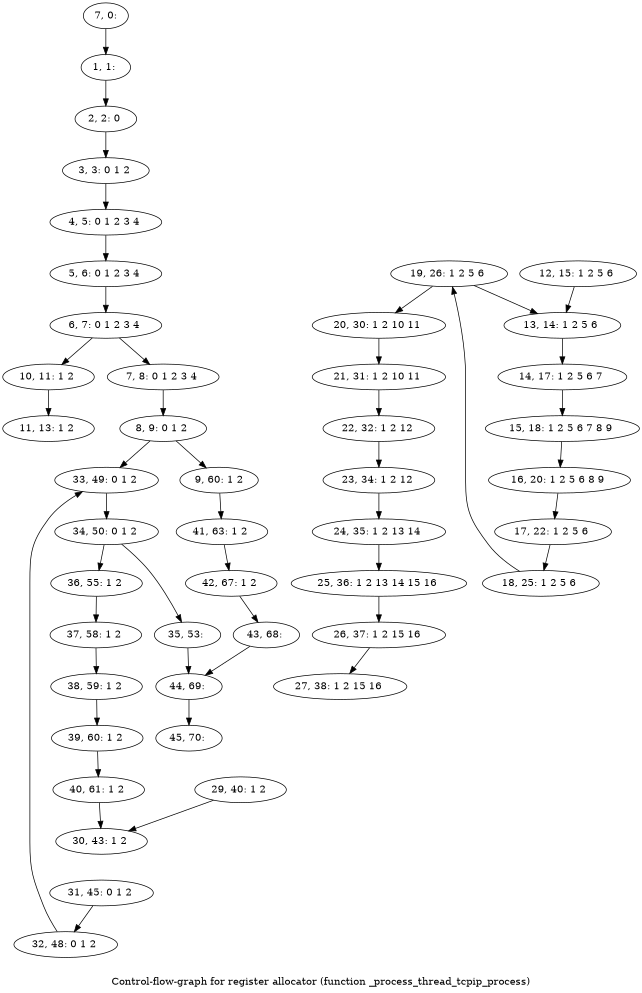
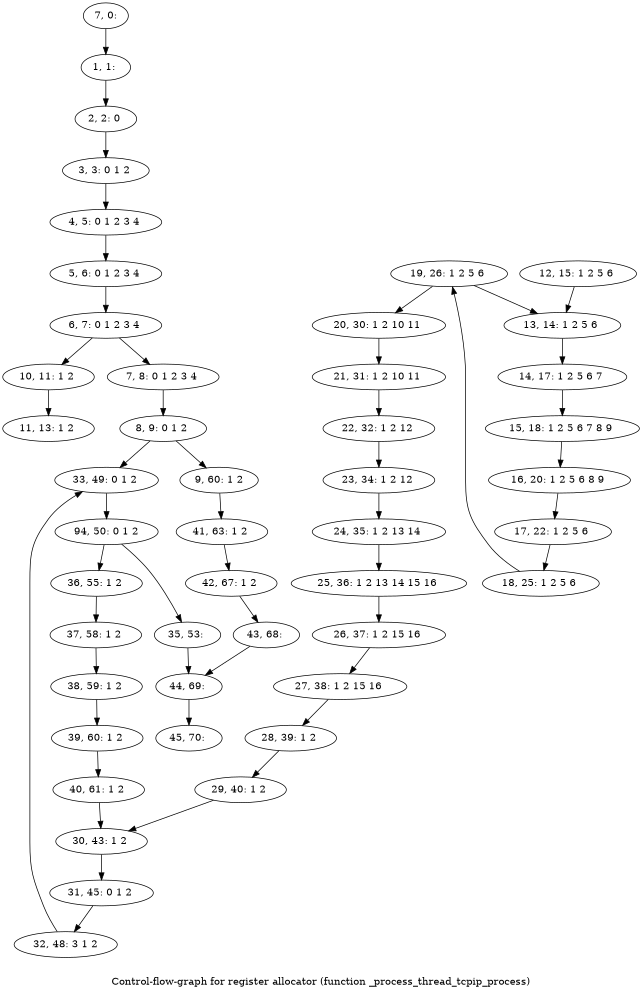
(107, 532) -> (107, 532)
none -> (291, 738)
none -> (102, 864)
(66, 945) -> (66, 945)
